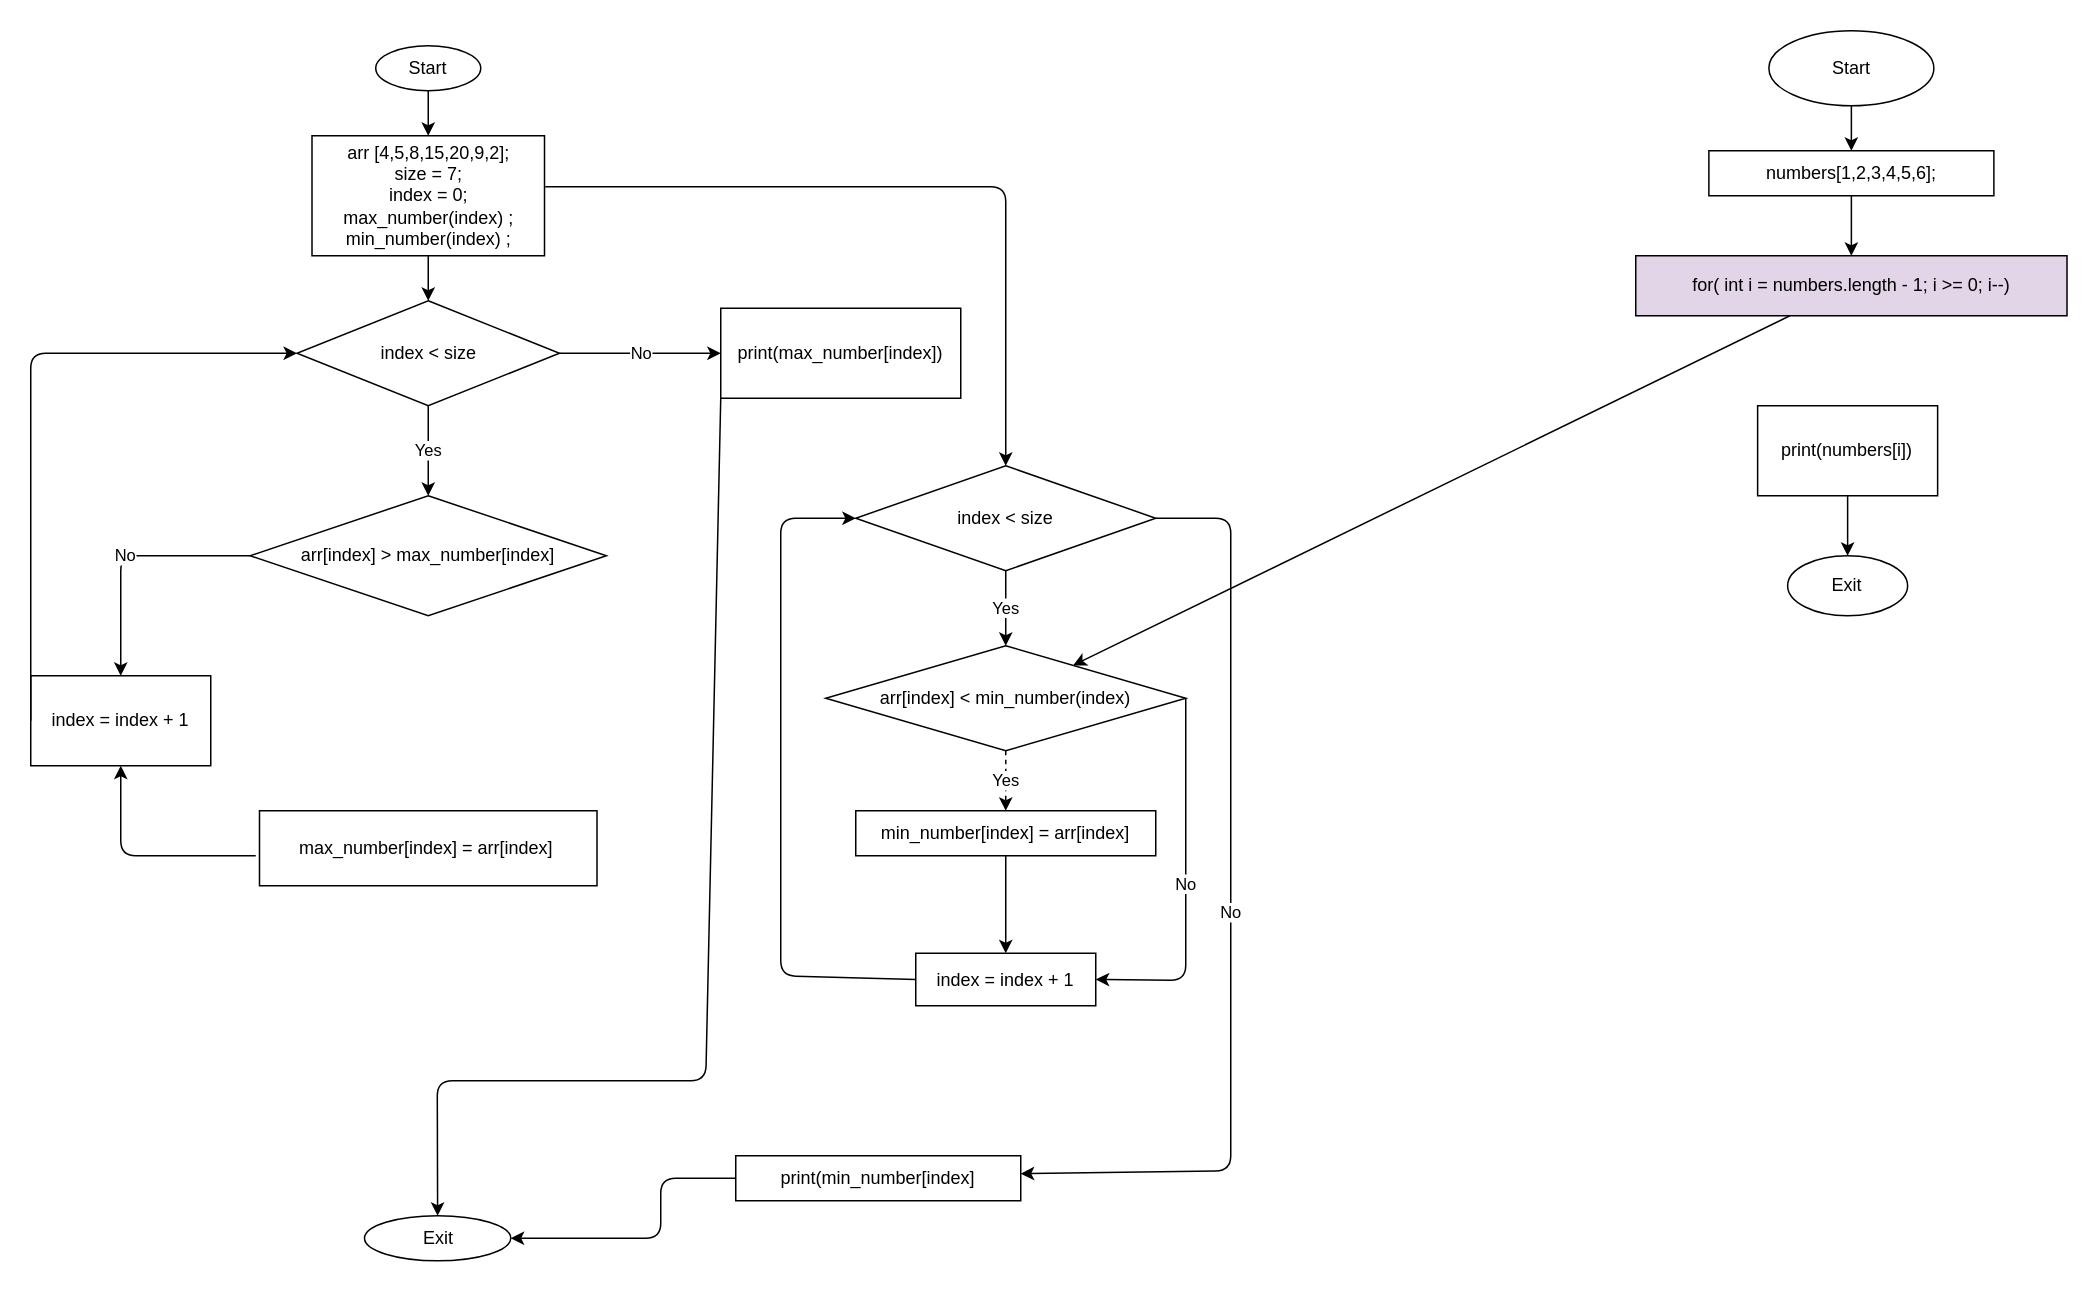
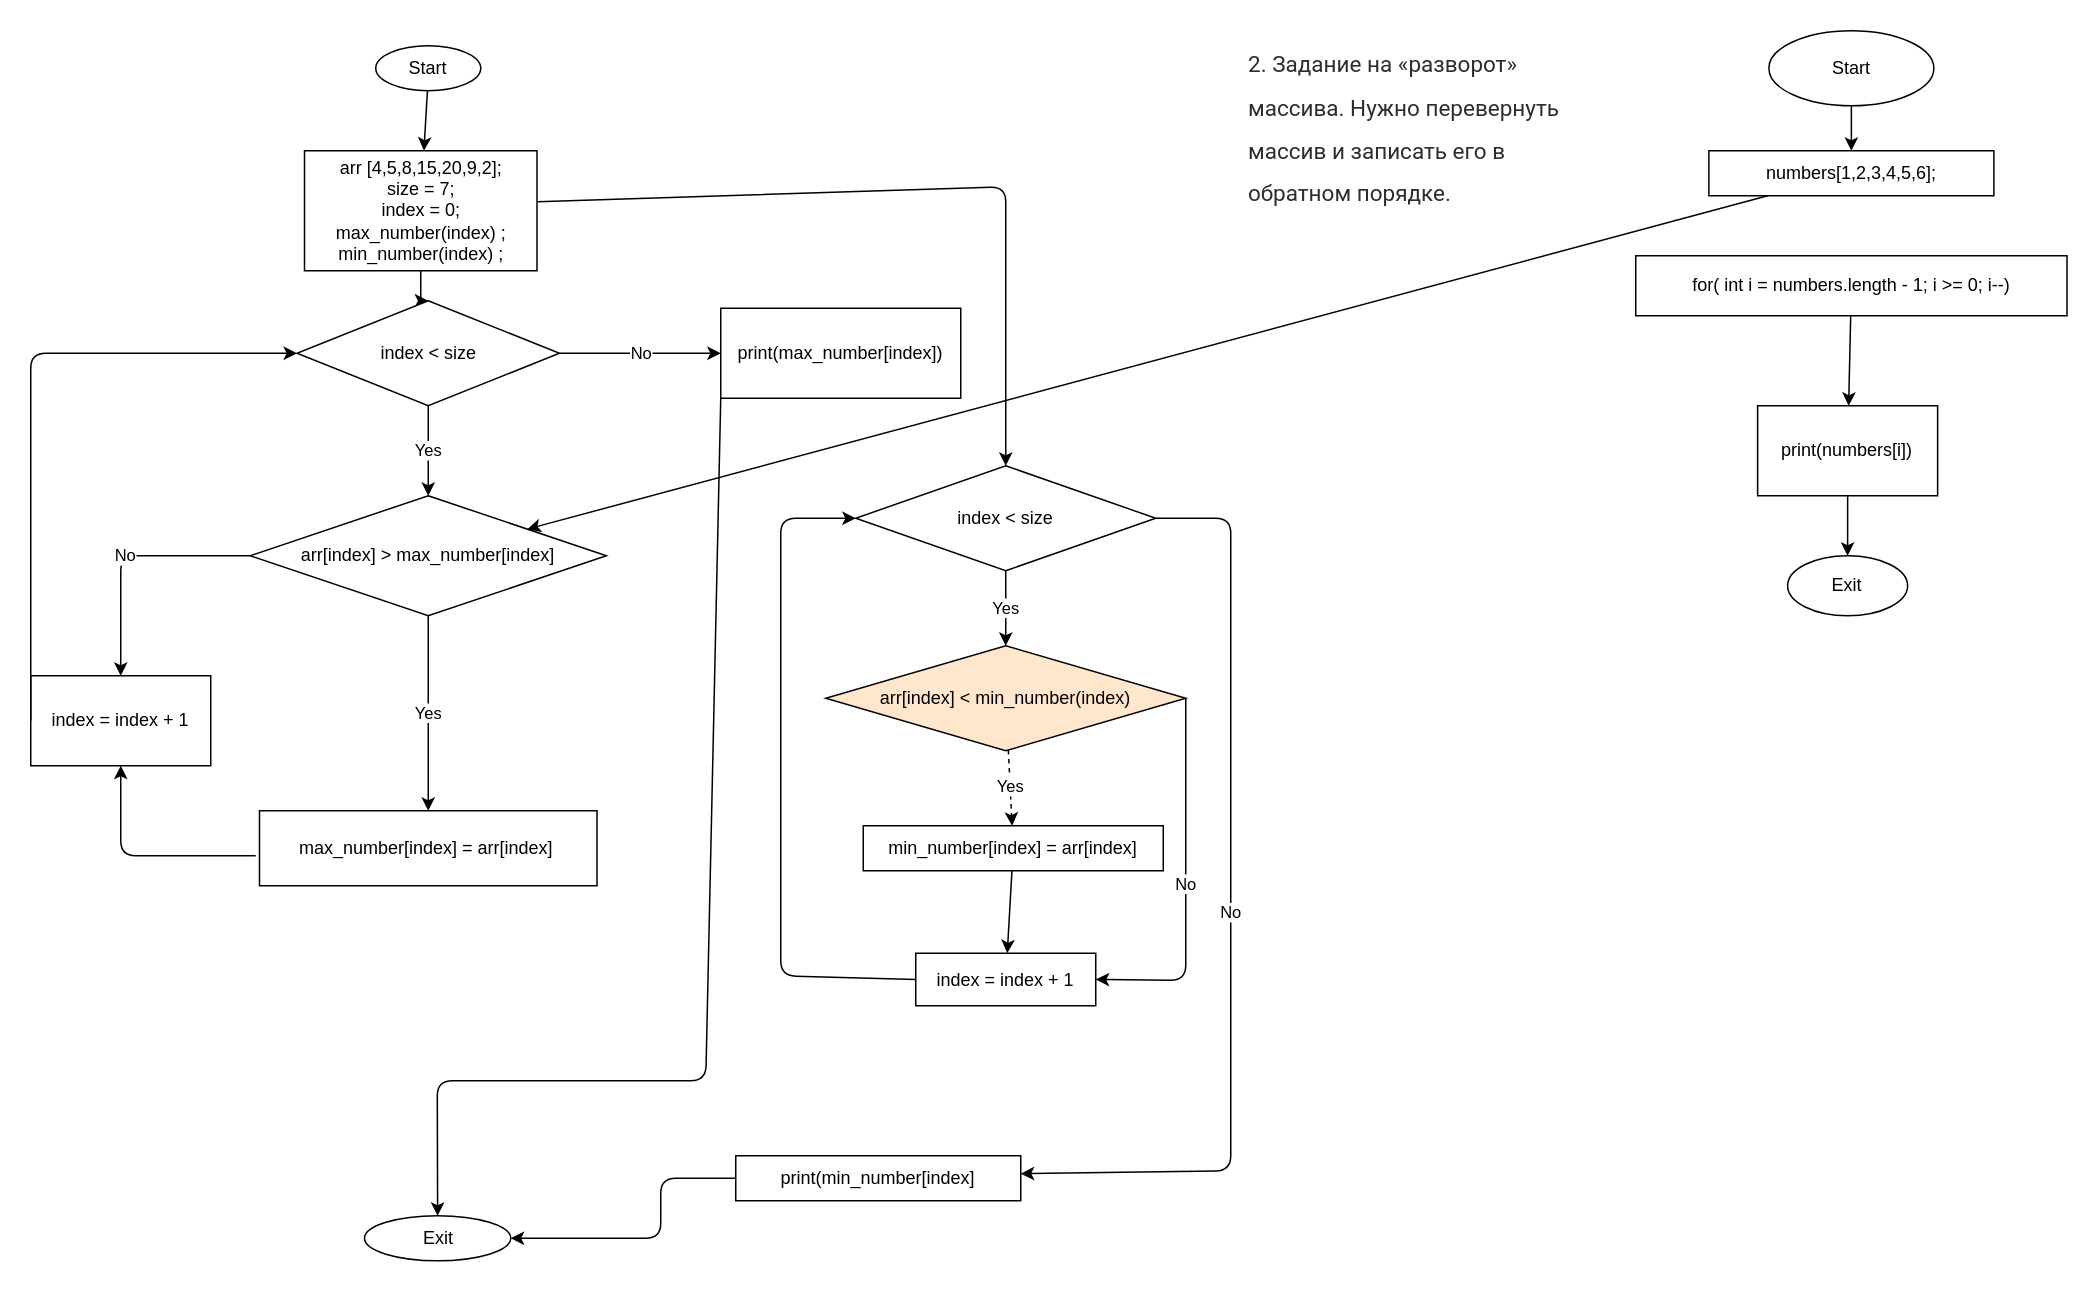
none -> (1429, 121)
(428, 196) -> (421, 211)
(1851, 221) -> (1151, 361)
(1851, 286) -> (1851, 286)
(1435, 489) -> (1850, 356)
(1006, 698) -> (1006, 698)
none -> (428, 708)
(1006, 833) -> (1013, 848)
